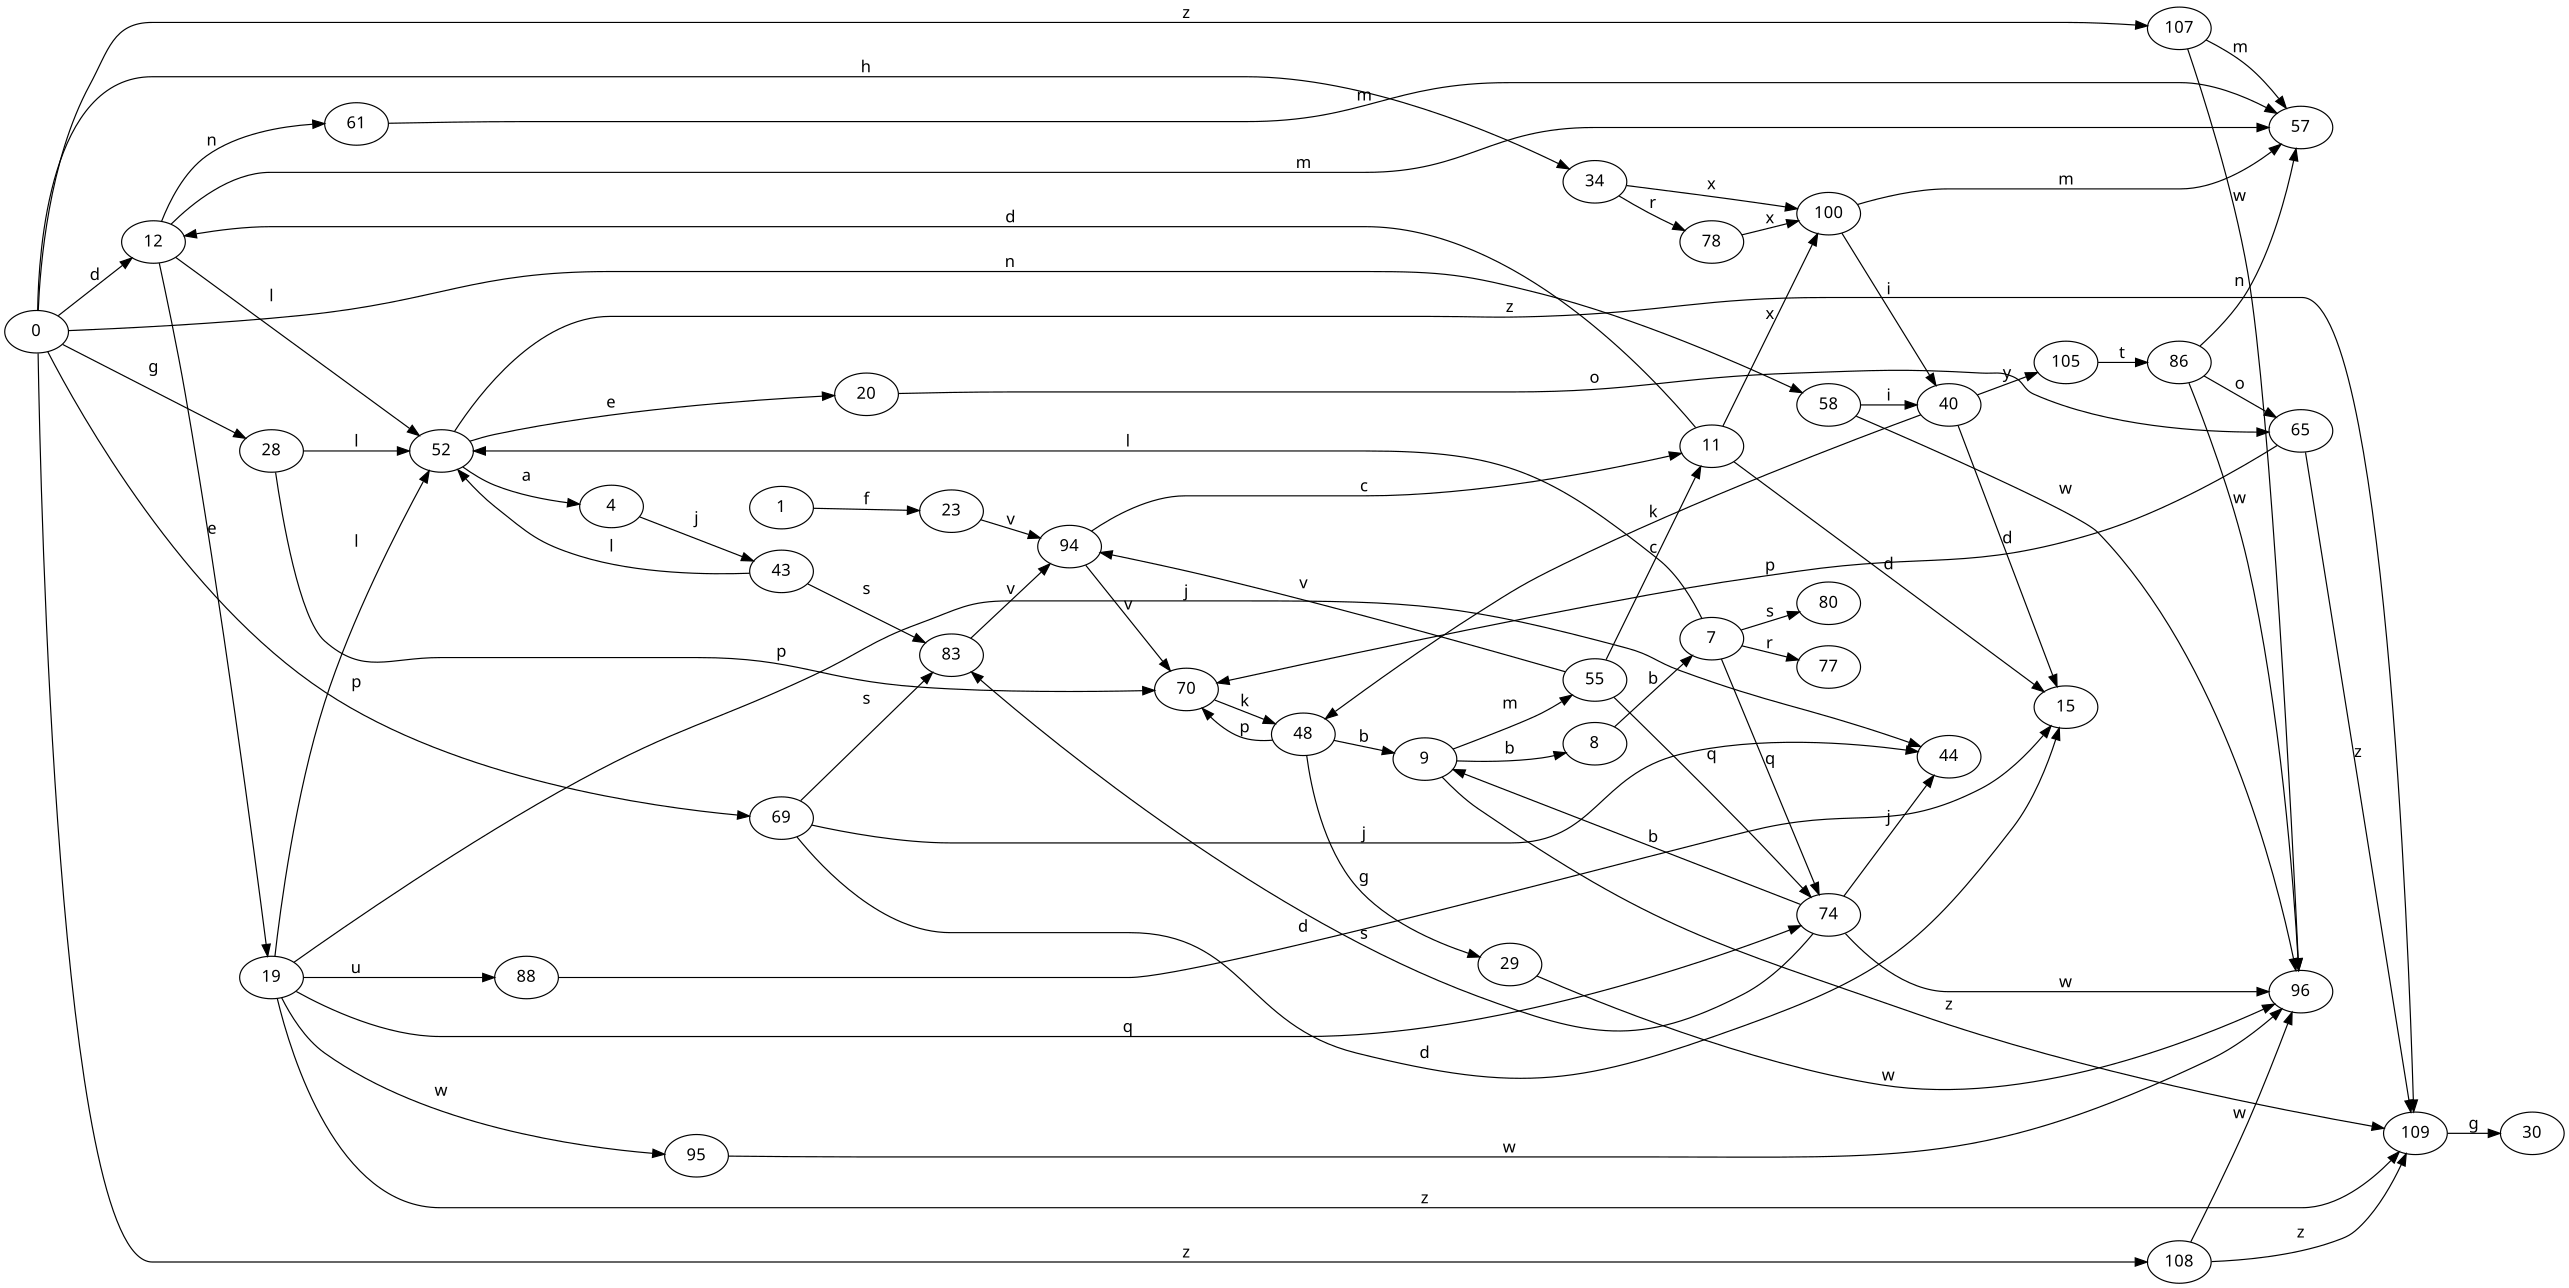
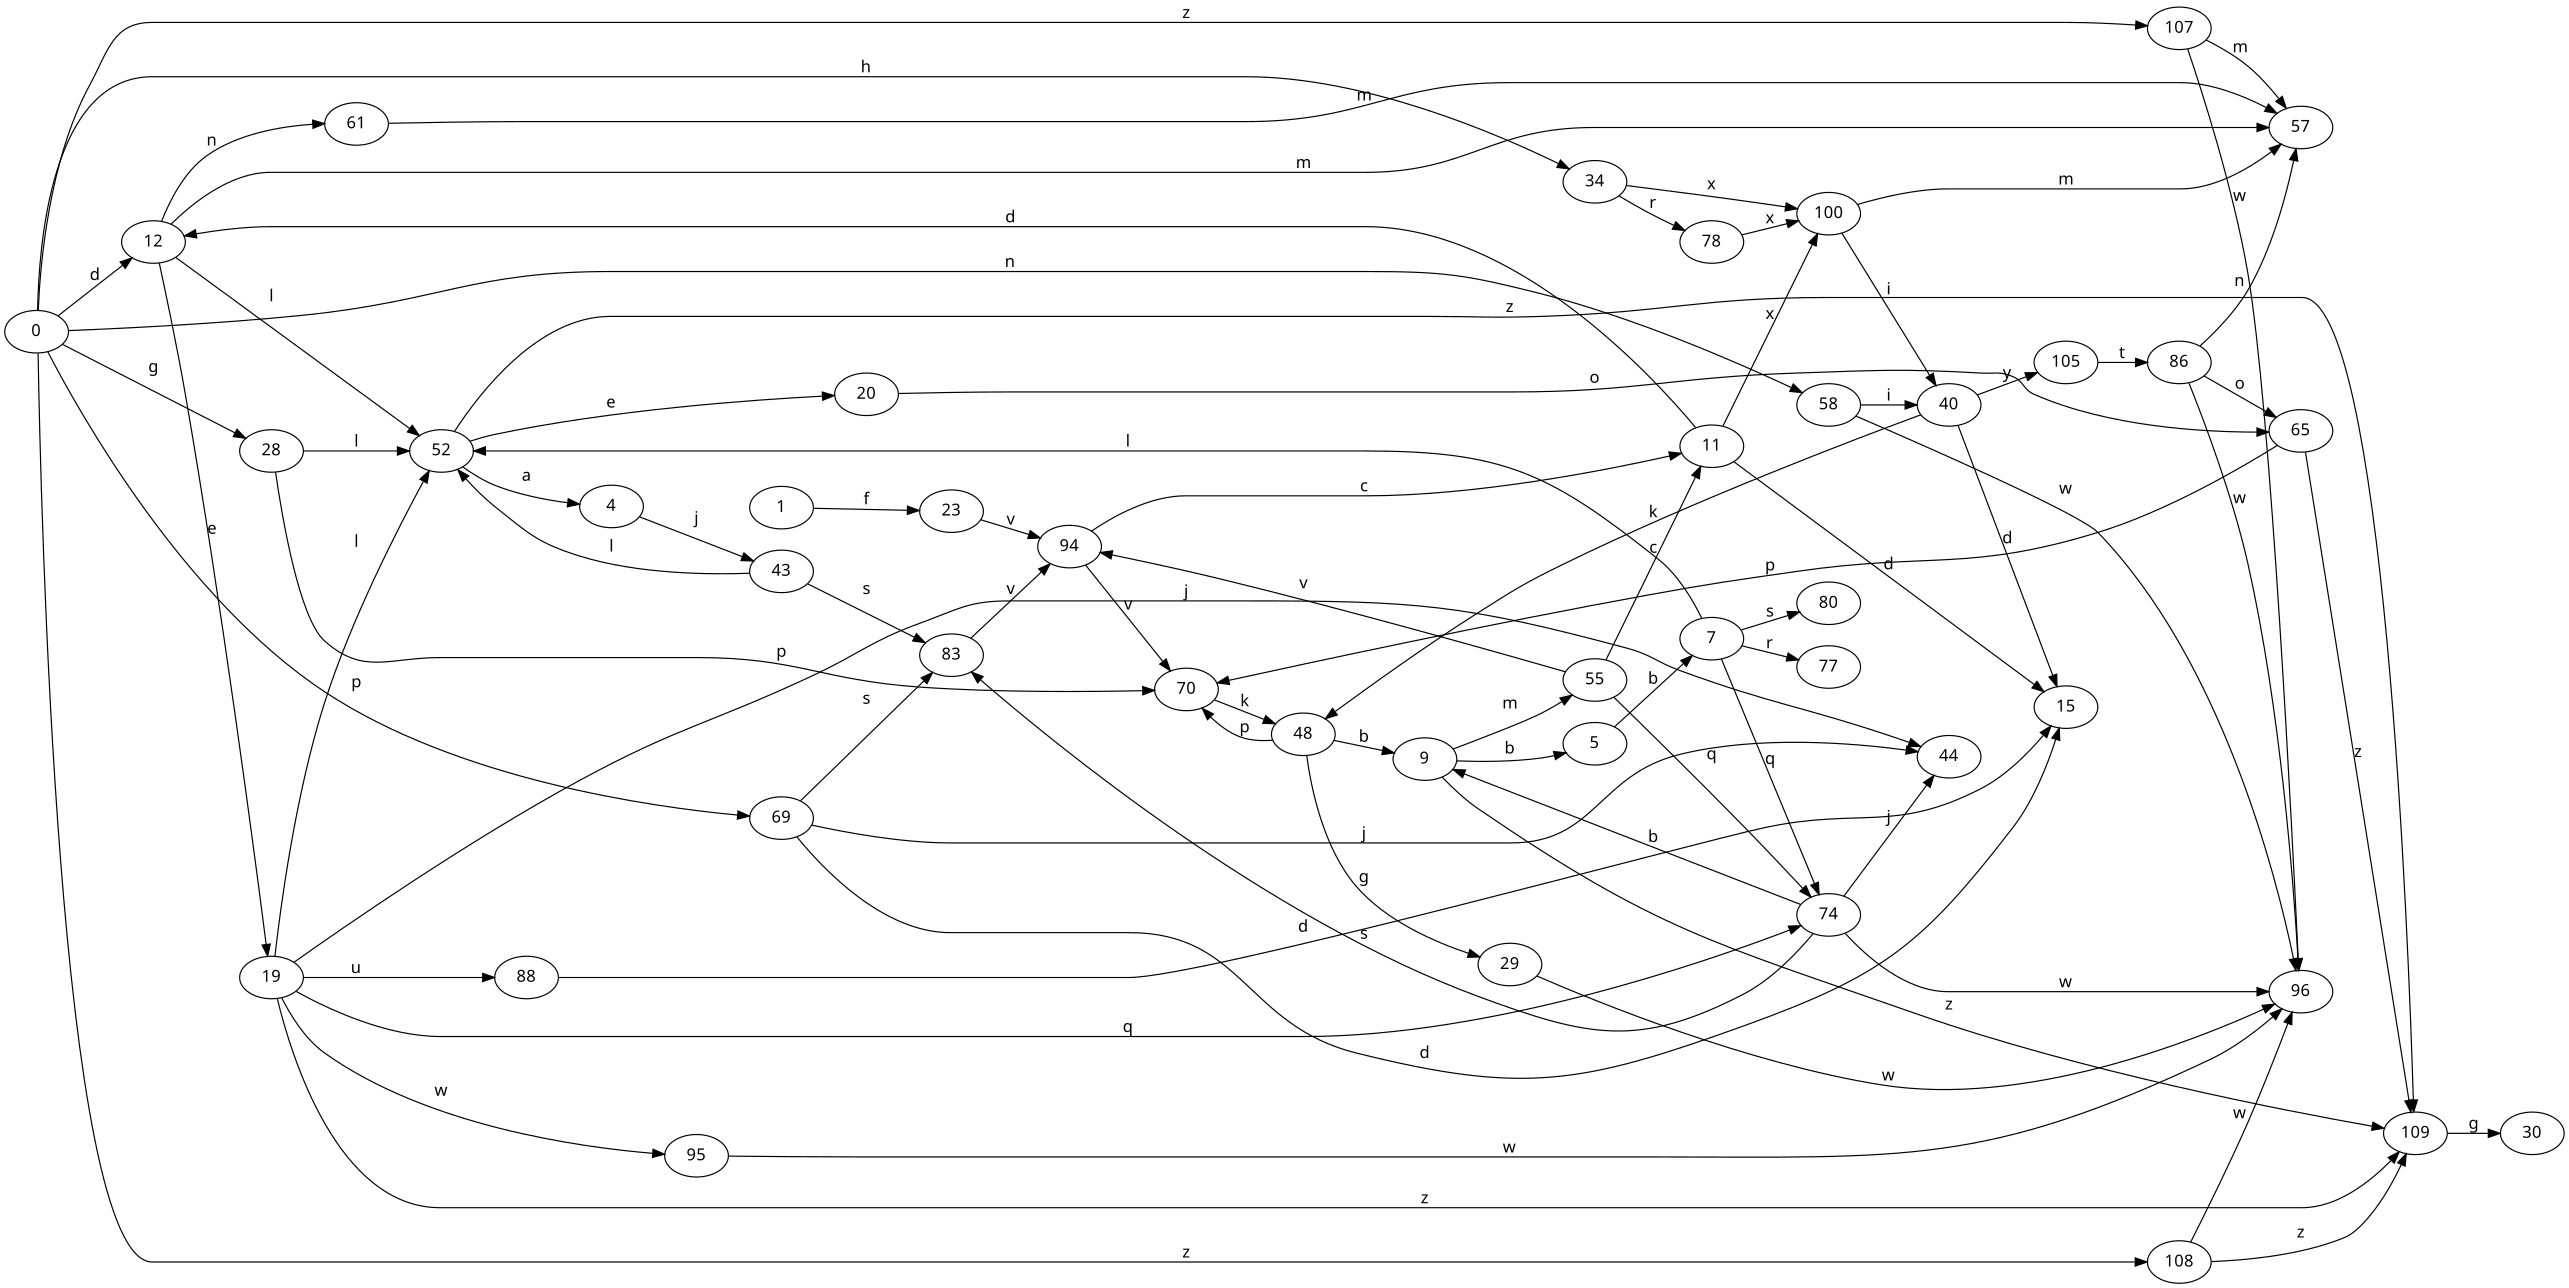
(1595, 744) -> (1595, 744)
